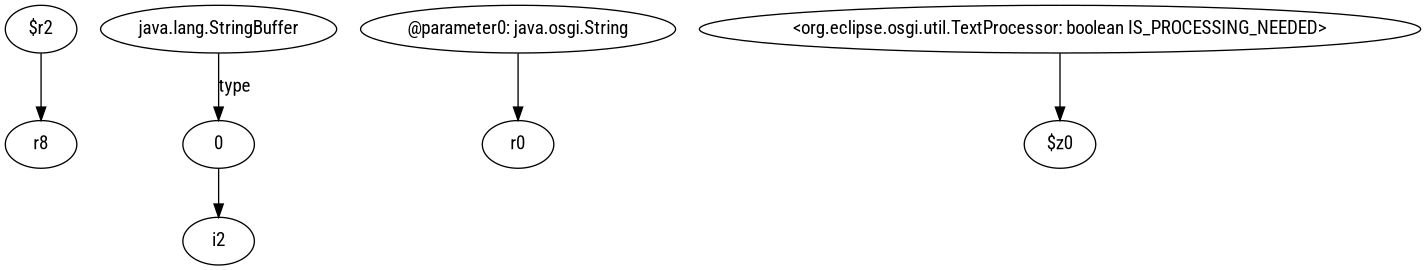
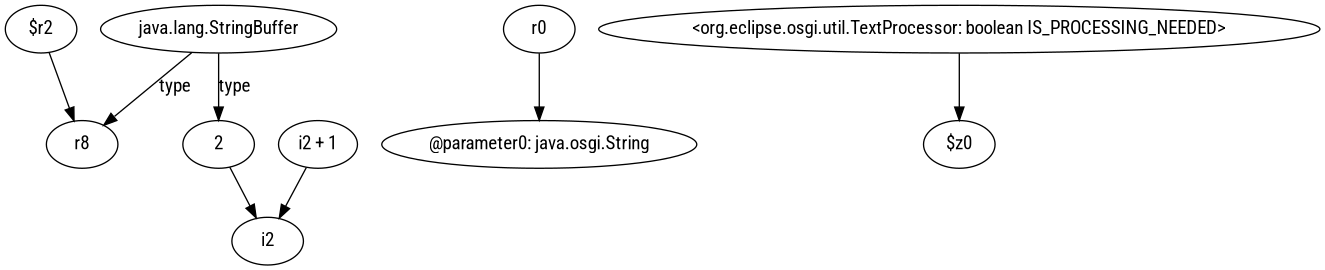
(518, 80) -> (539, 80)
none -> (153, 85)
(219, 144) -> (219, 144)
none -> (318, 144)
